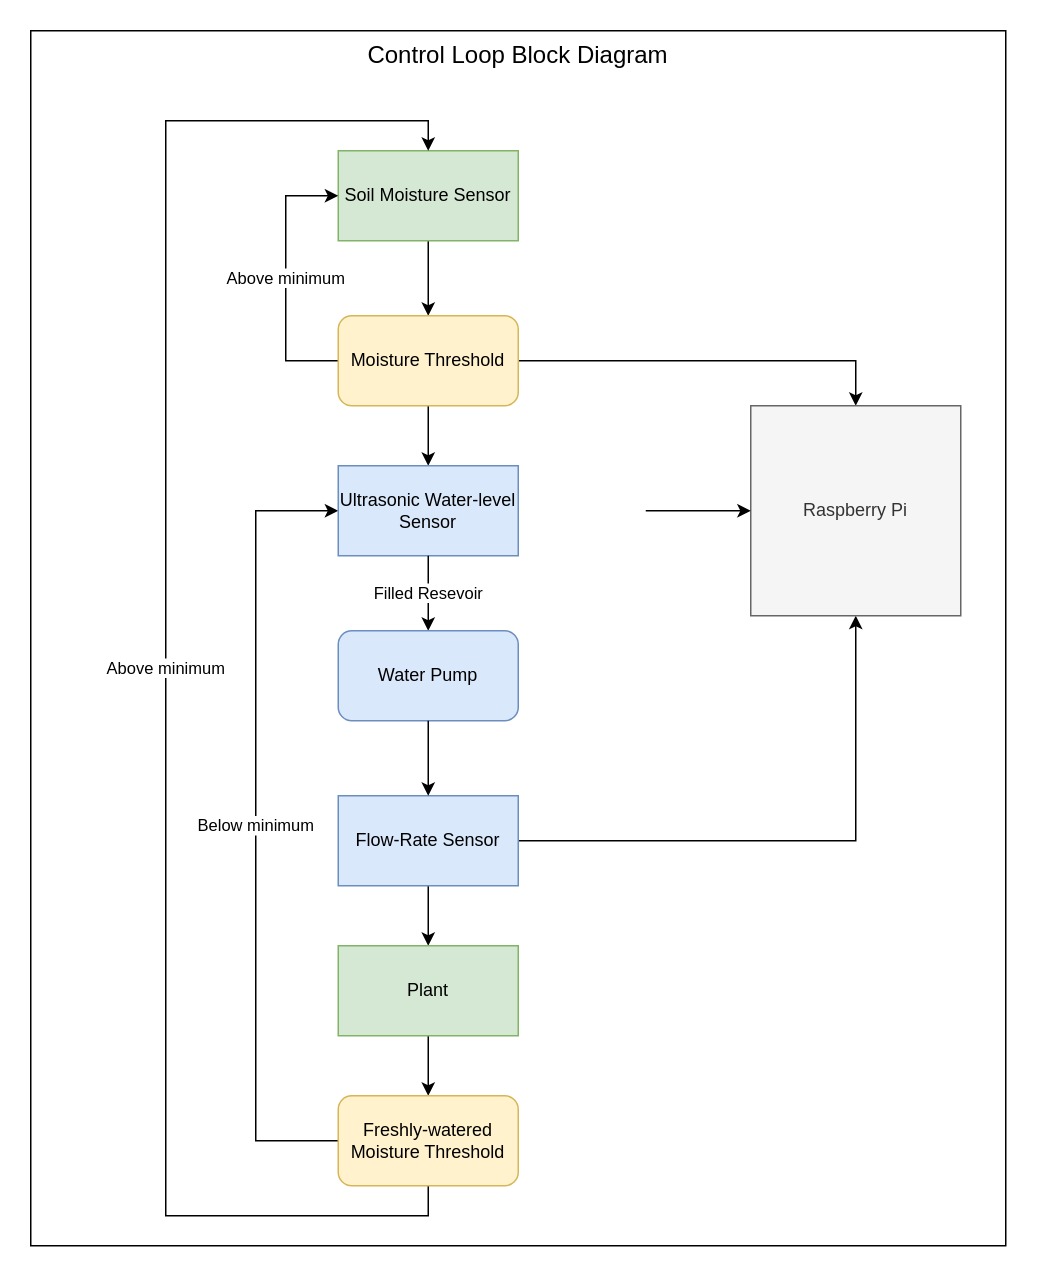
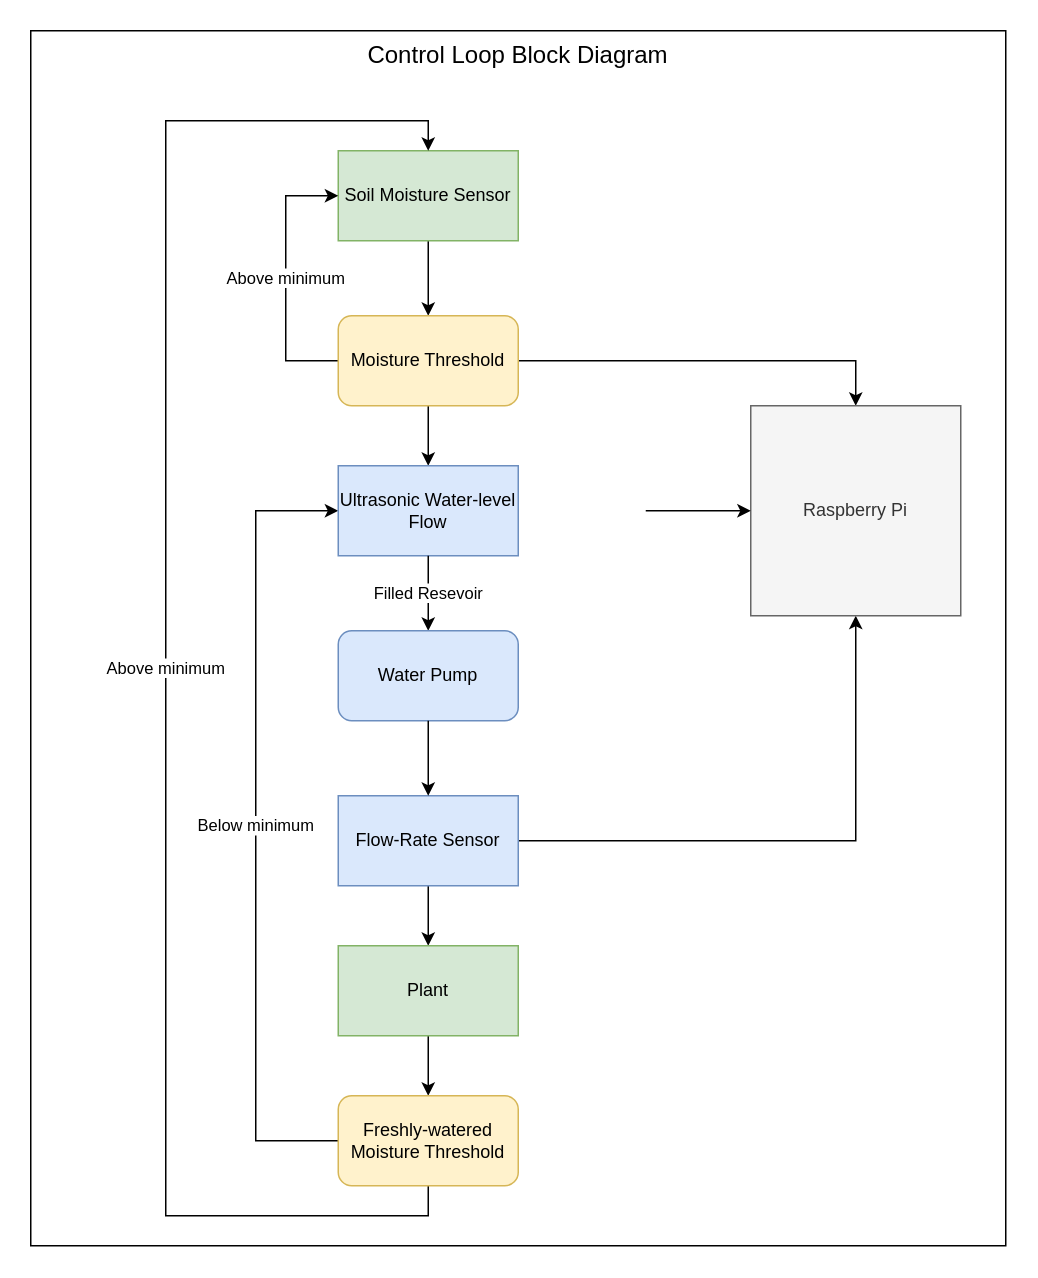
(428, 511) -> (428, 511)
